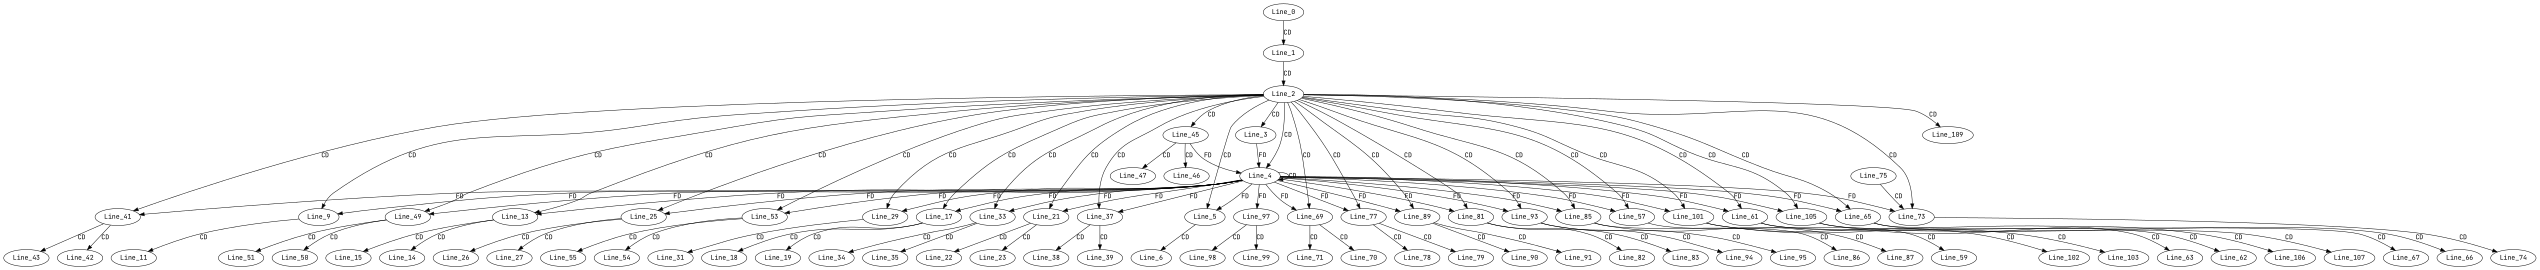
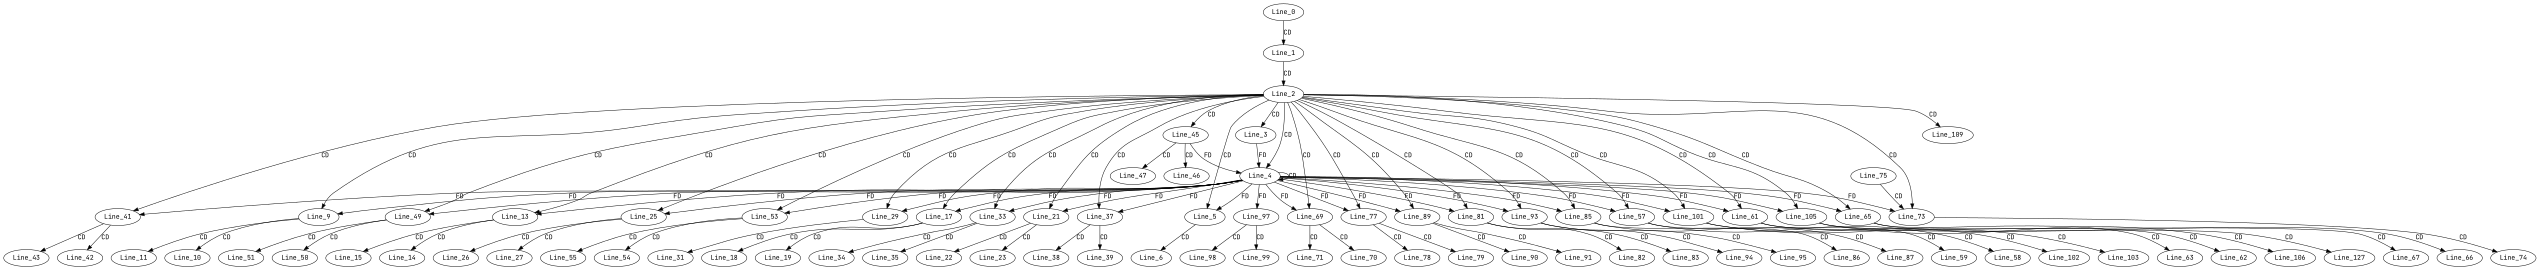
none -> (187, 258)
none -> (2008, 258)
(2350, 258) -> (2350, 258)
